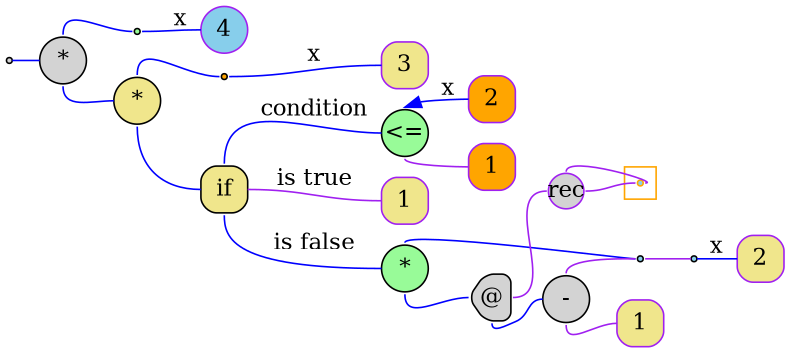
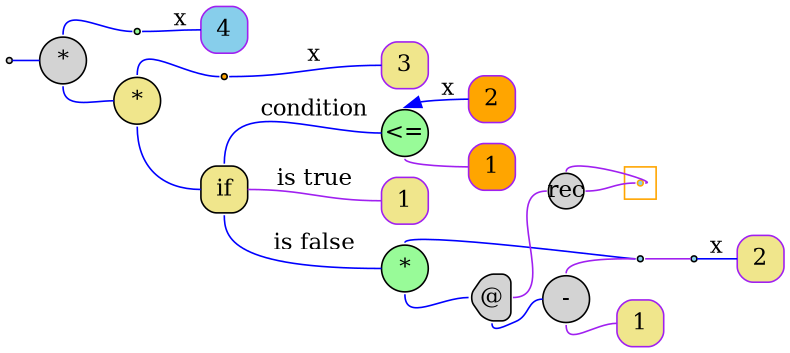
(224, 30) -> (224, 30)
(566, 191) -> (566, 191)
